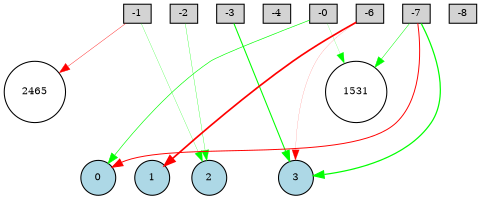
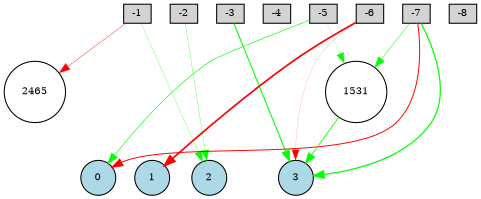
(323, 14) -> (323, 14)
none -> (325, 136)
